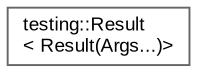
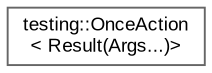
(99, 36) -> (106, 36)
